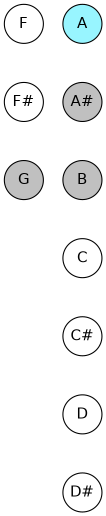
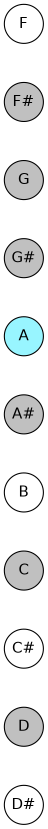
(24, 102) -> (24, 102)
(82, 180) -> (24, 492)
none -> (24, 258)
(82, 258) -> (24, 571)
(82, 414) -> (24, 727)
